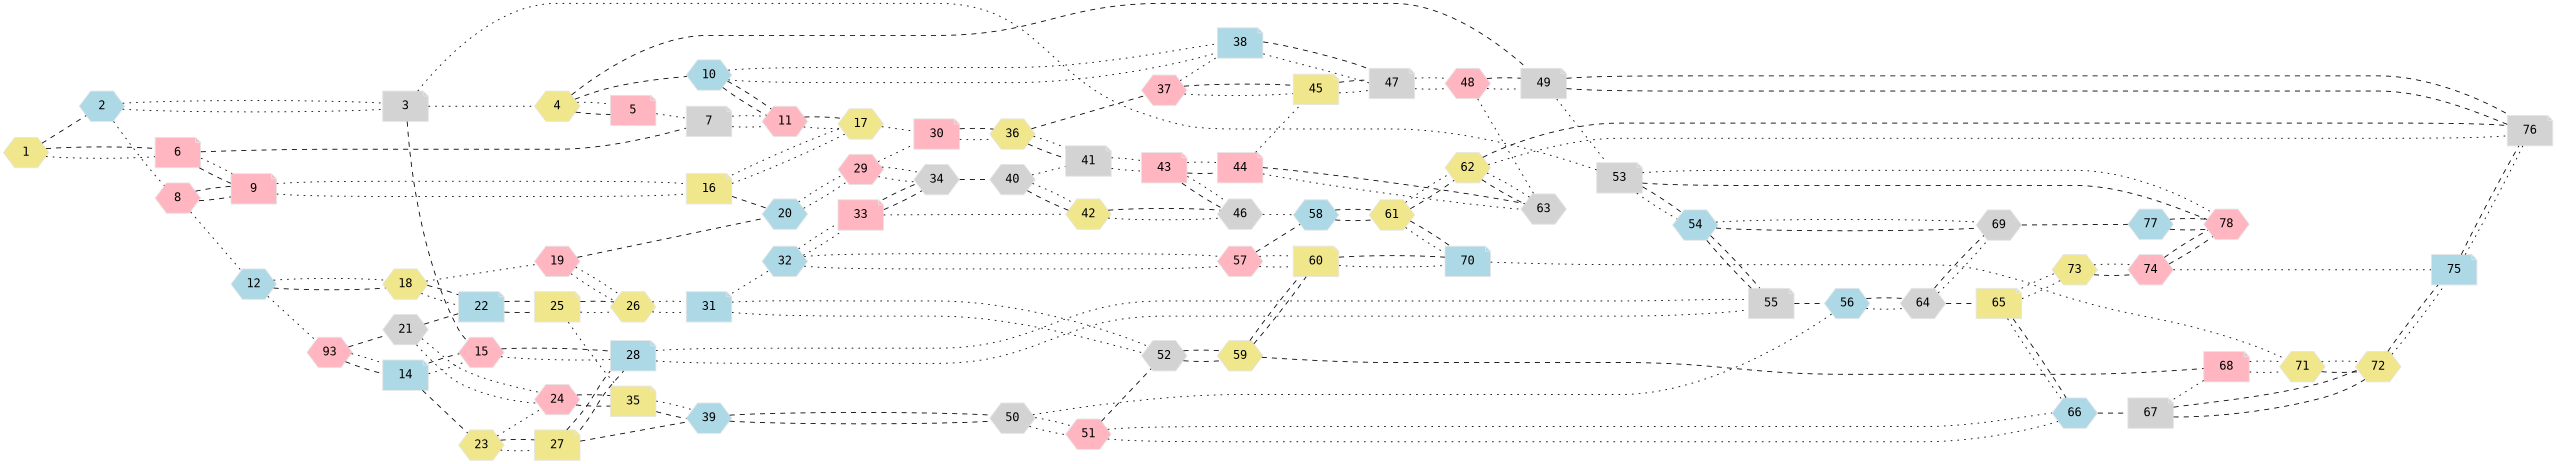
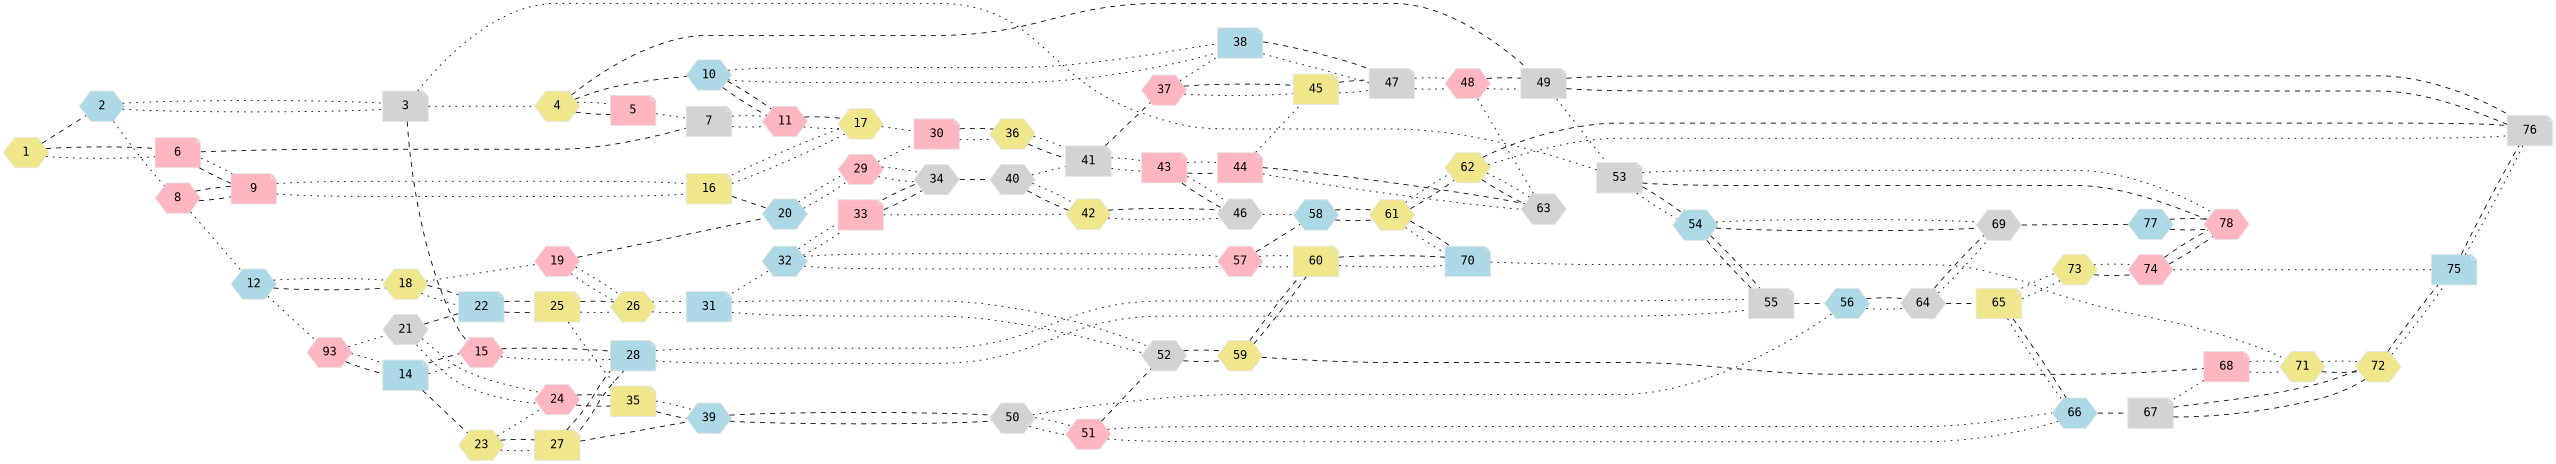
(1088, 112) -> (1128, 124)
(368, 341) -> (368, 341)
